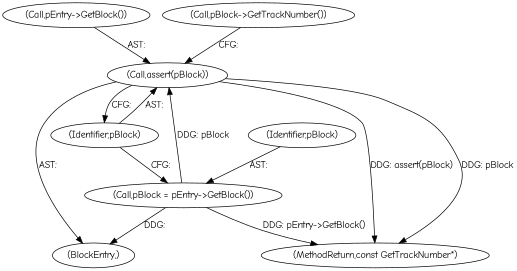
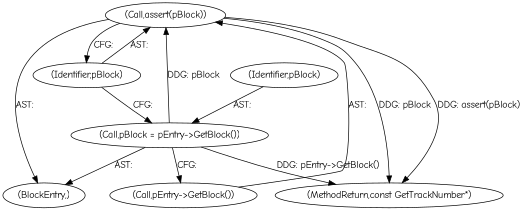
(259, 15) -> none
none -> (176, 162)
(156, 225) -> (125, 165)
